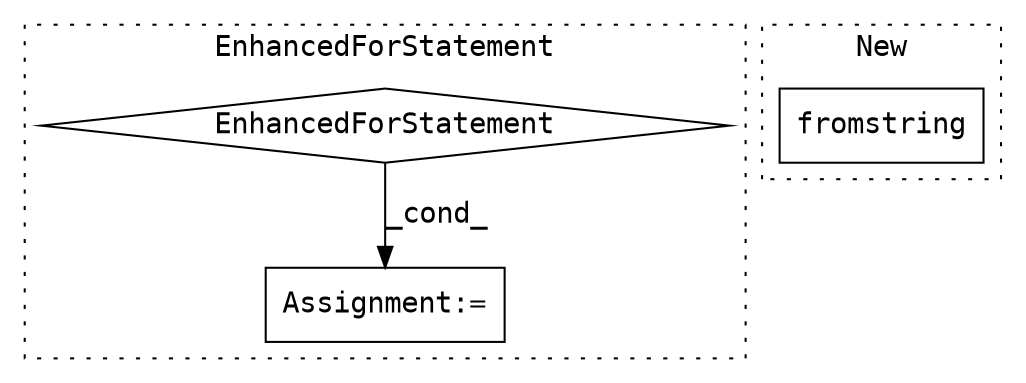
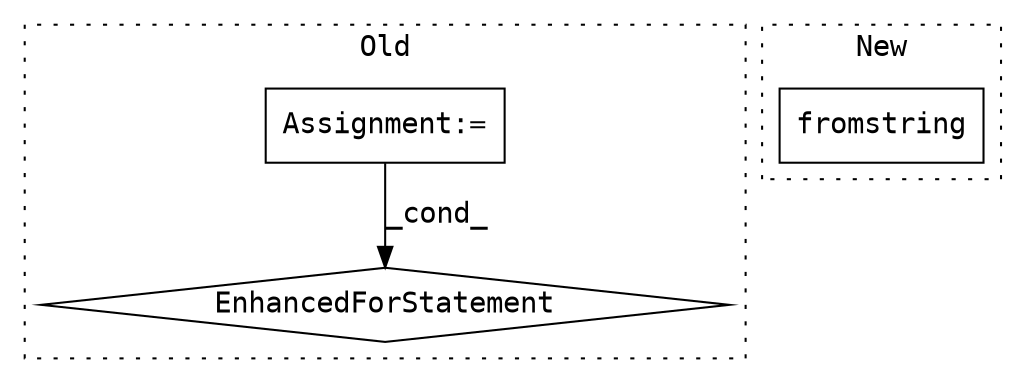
(385, 48) -> (385, 48)
(385, 205) -> (385, 205)
